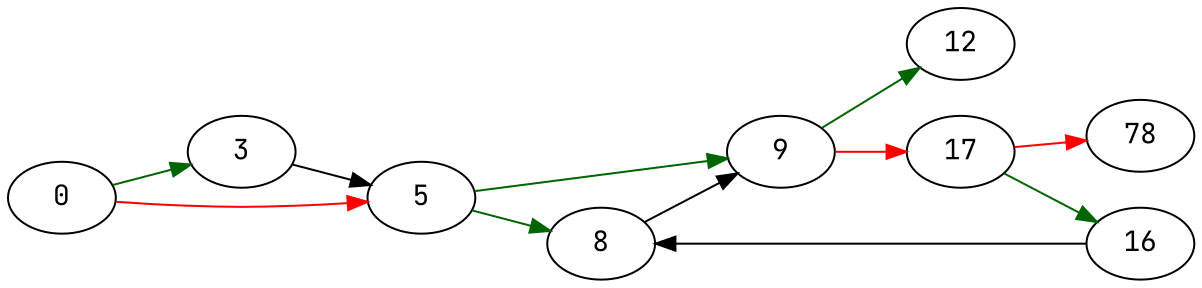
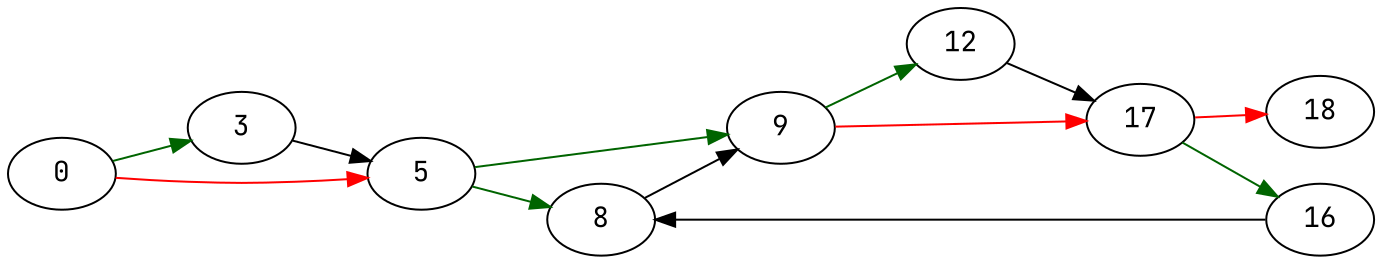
none -> (1041, 78)
(1140, 136) -> (1320, 112)
